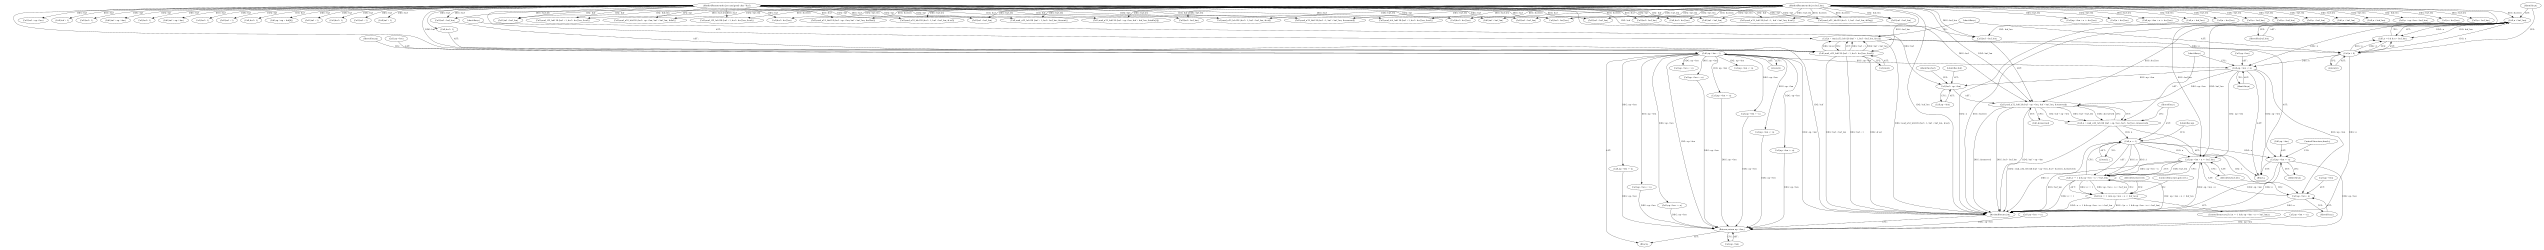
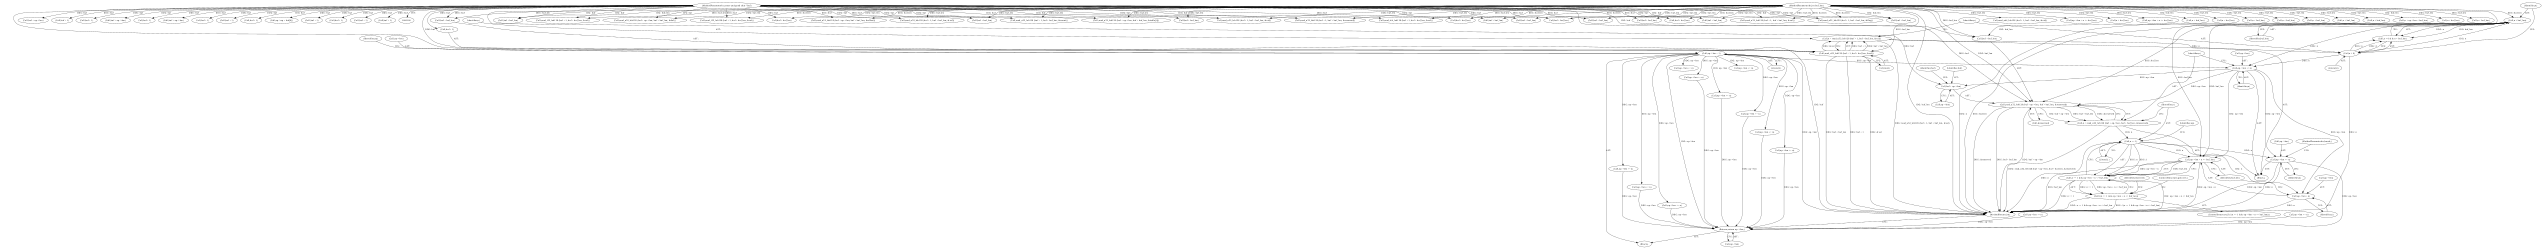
(727, 6) -> (727, 6)
none -> (406, 20)
none -> (2020, 20)
(2333, 57) -> none
(2317, 141) -> (2317, 141)
